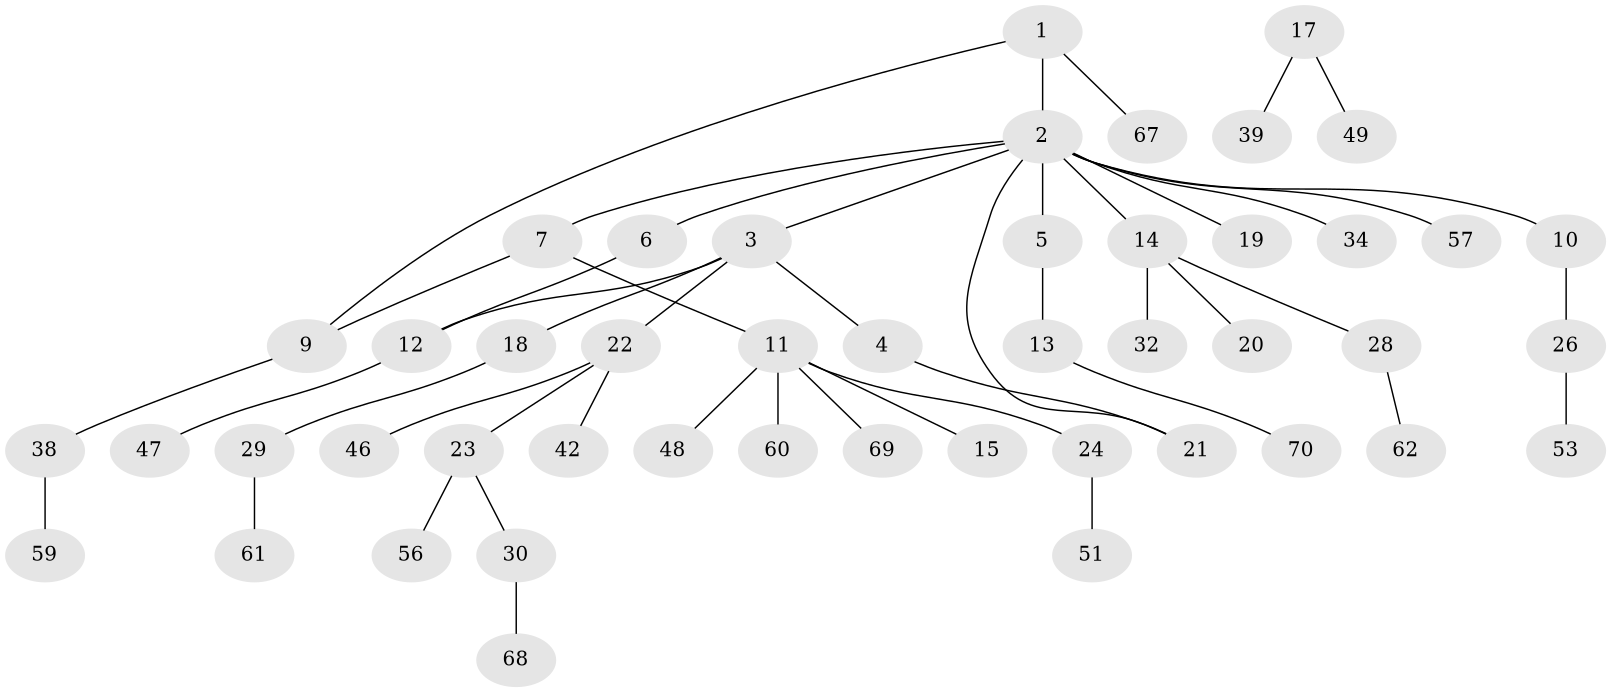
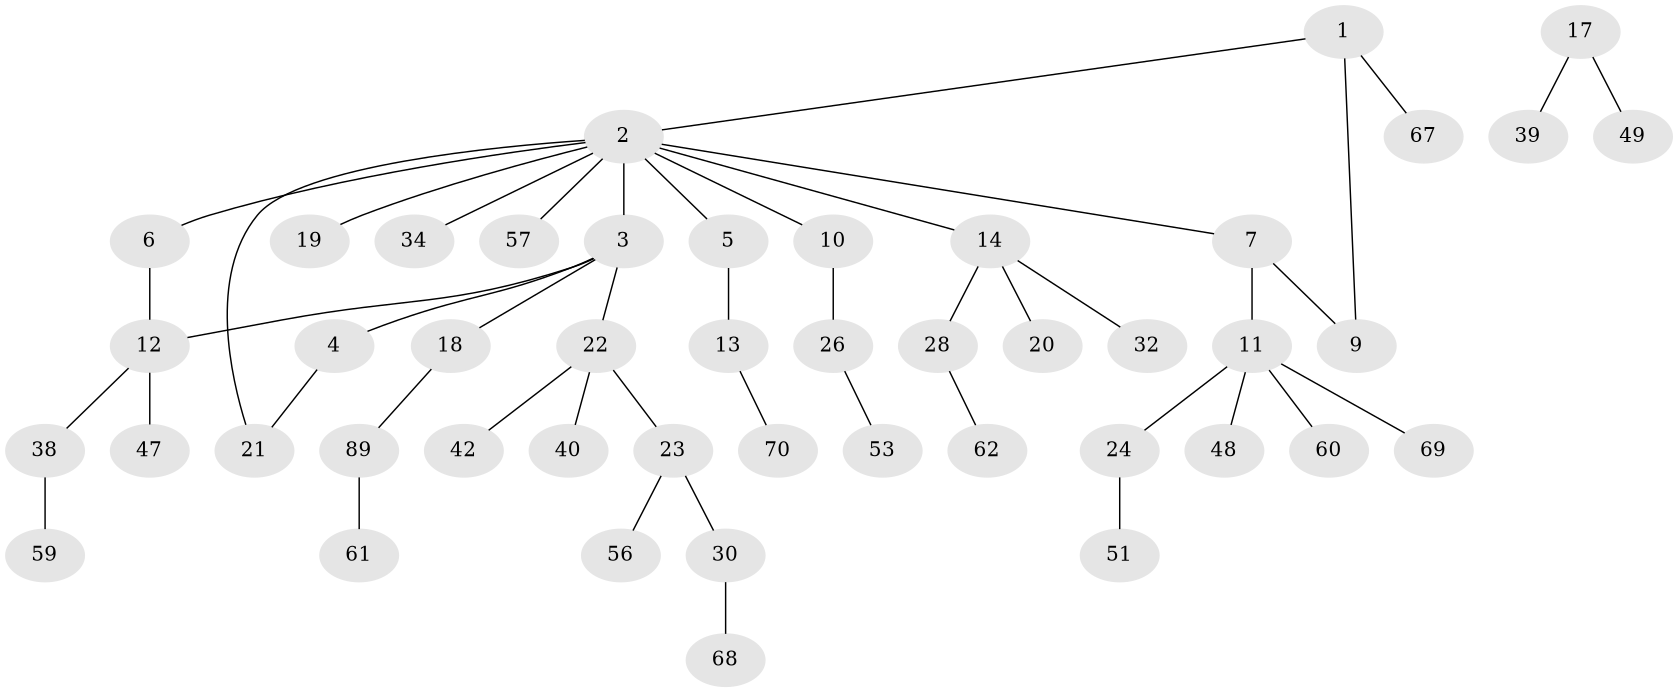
(173, 395) -> (98, 398)
(254, 451) -> (359, 451)
(359, 451) -> (569, 451)
(987, 451) -> none
